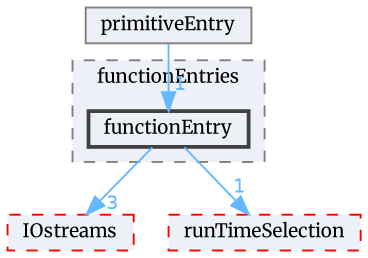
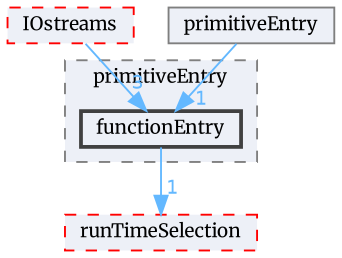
(169, 78) -> (161, 78)
(126, 174) -> (111, 72)
